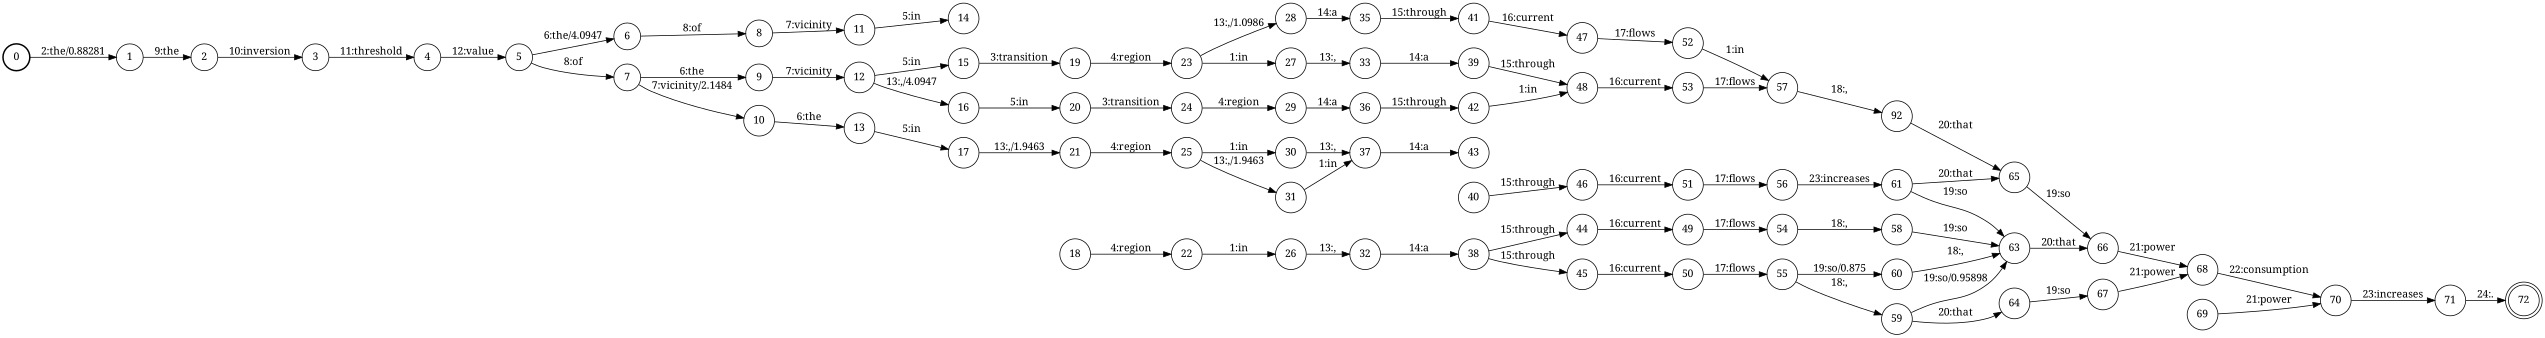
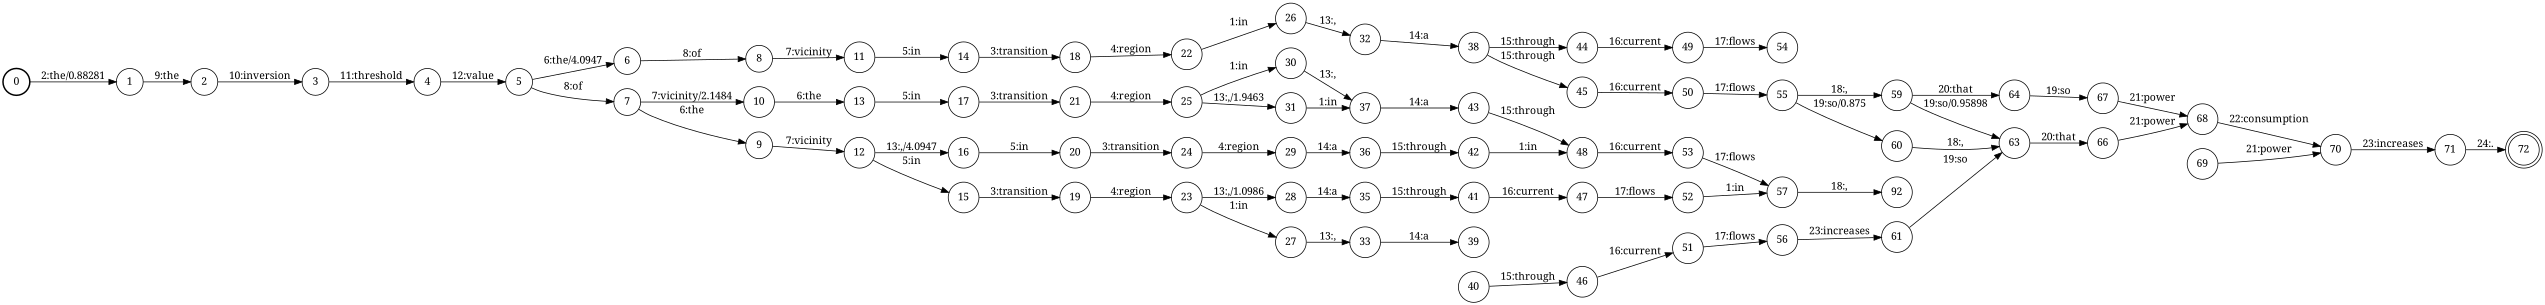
none -> (1016, 57)
(1524, 75) -> (1526, 126)
(1019, 147) -> (1019, 96)
(2014, 177) -> none
(1897, 230) -> none
